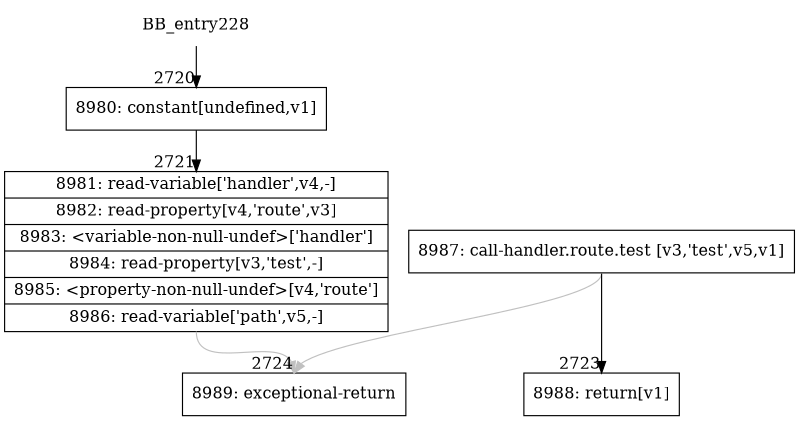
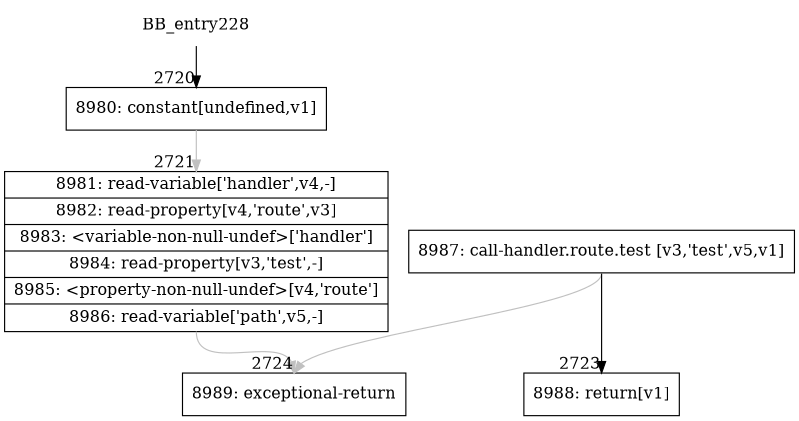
(196, 145) -> (196, 145)
